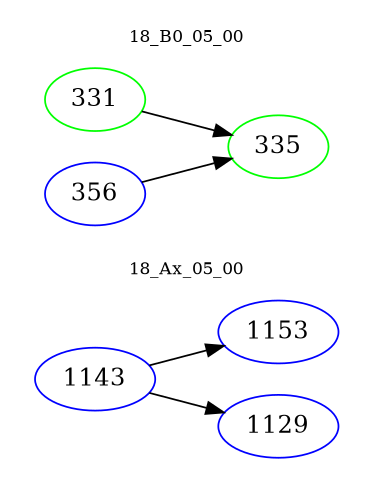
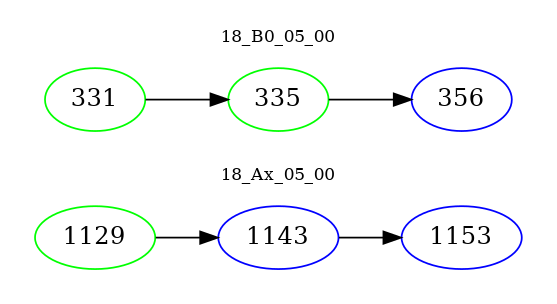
(178, 173) -> (361, 100)
(178, 400) -> (178, 238)
(278, 426) -> (95, 238)
